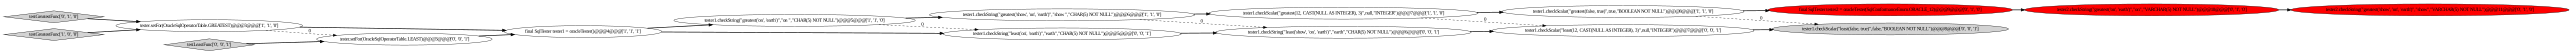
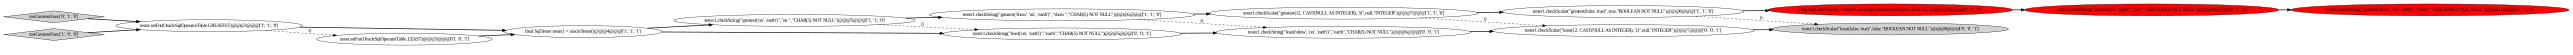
(209, 45) -> none
